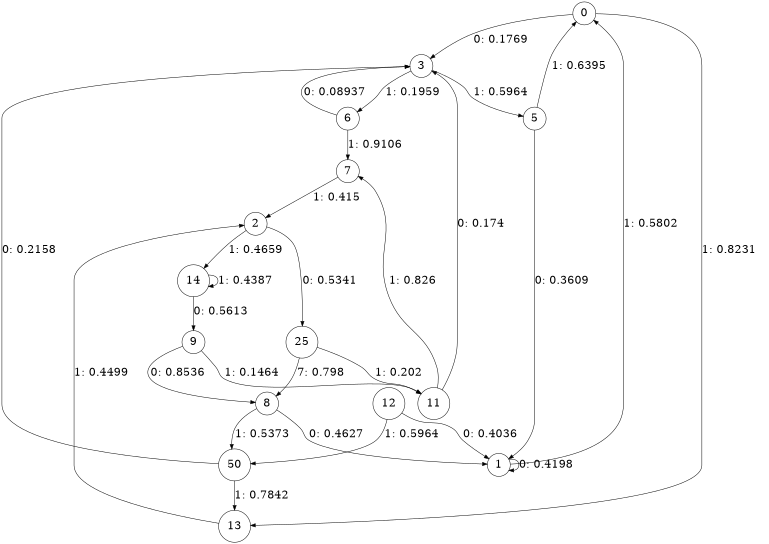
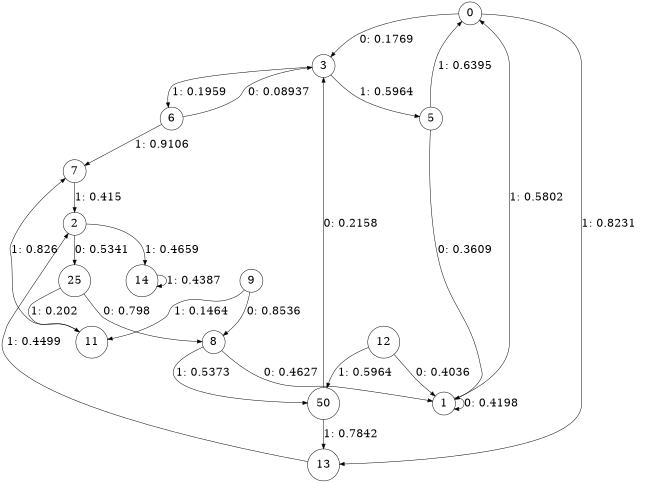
(457, 229) -> none
(194, 311) -> none
(328, 373) -> (134, 311)
